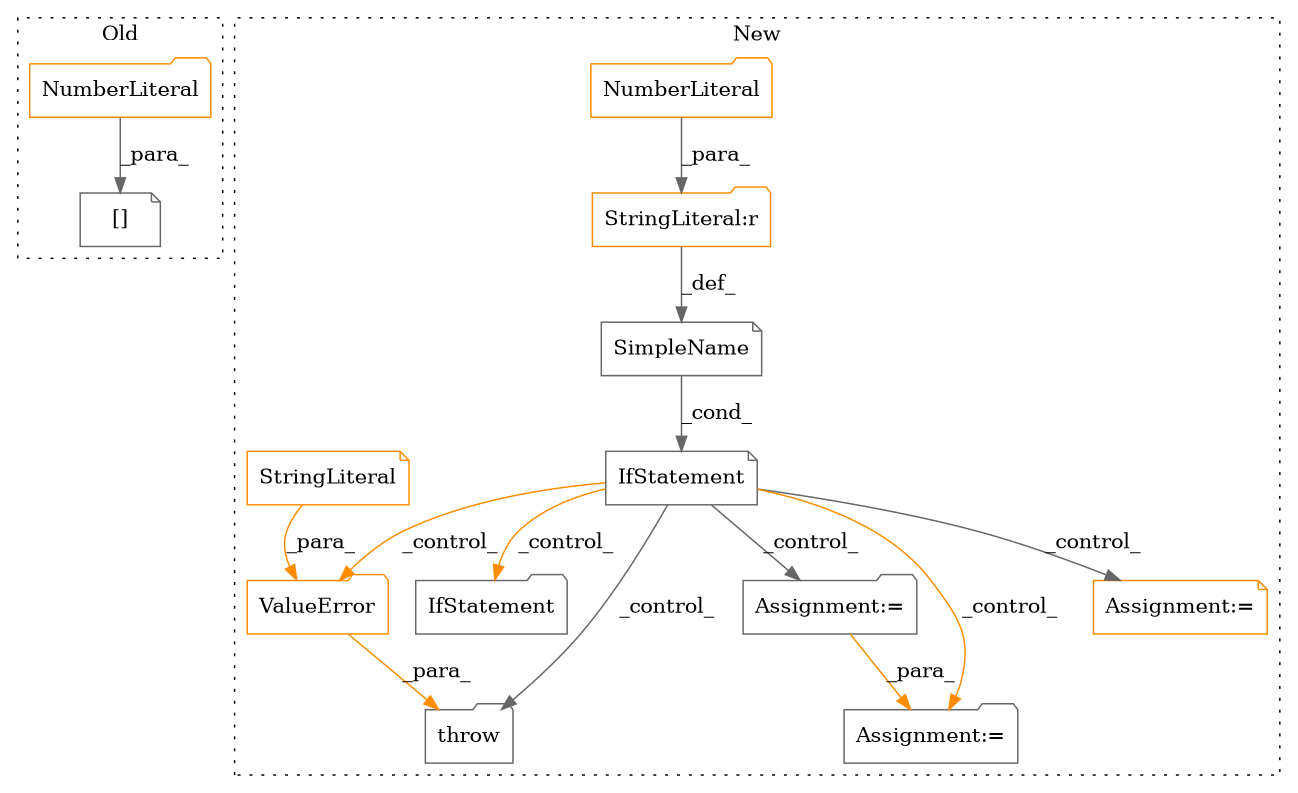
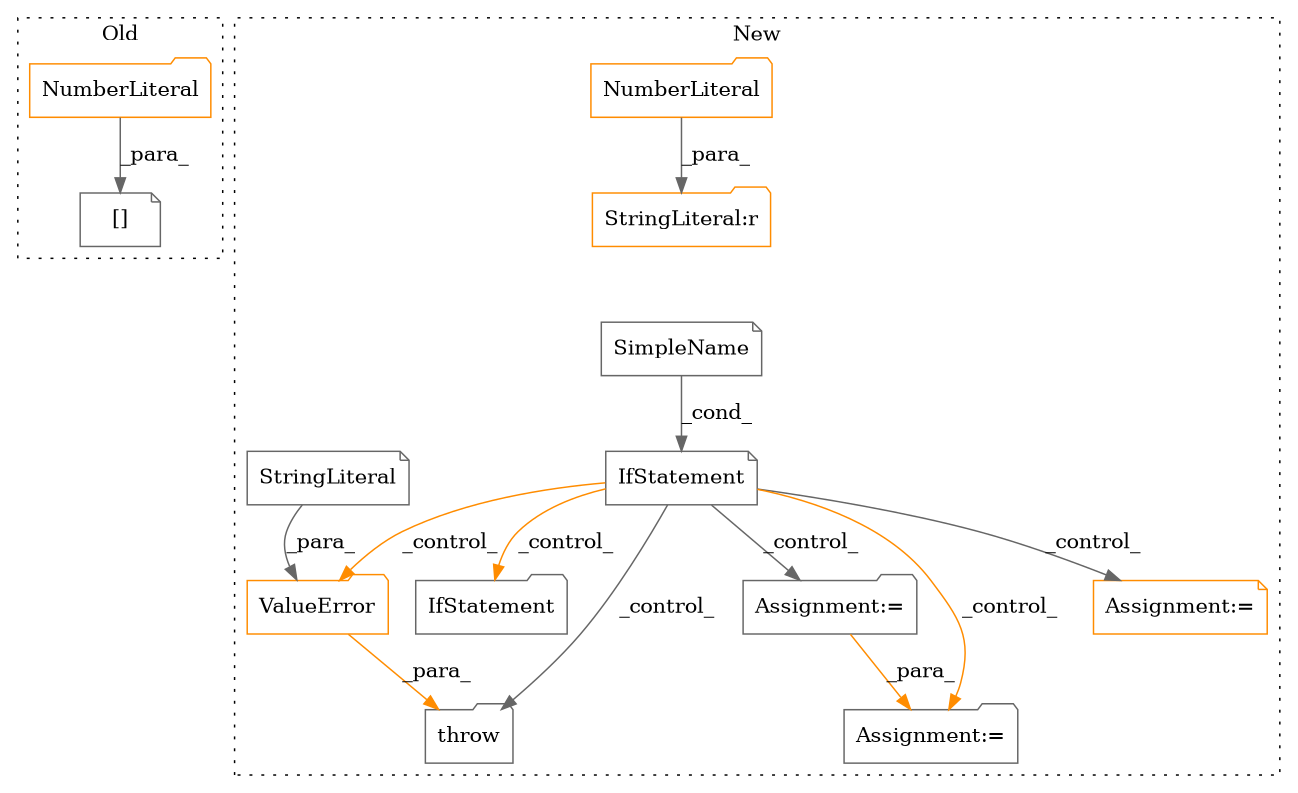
(681, 277) -> none
(328, 478) -> (328, 478)
(286, 534) -> (286, 534)
